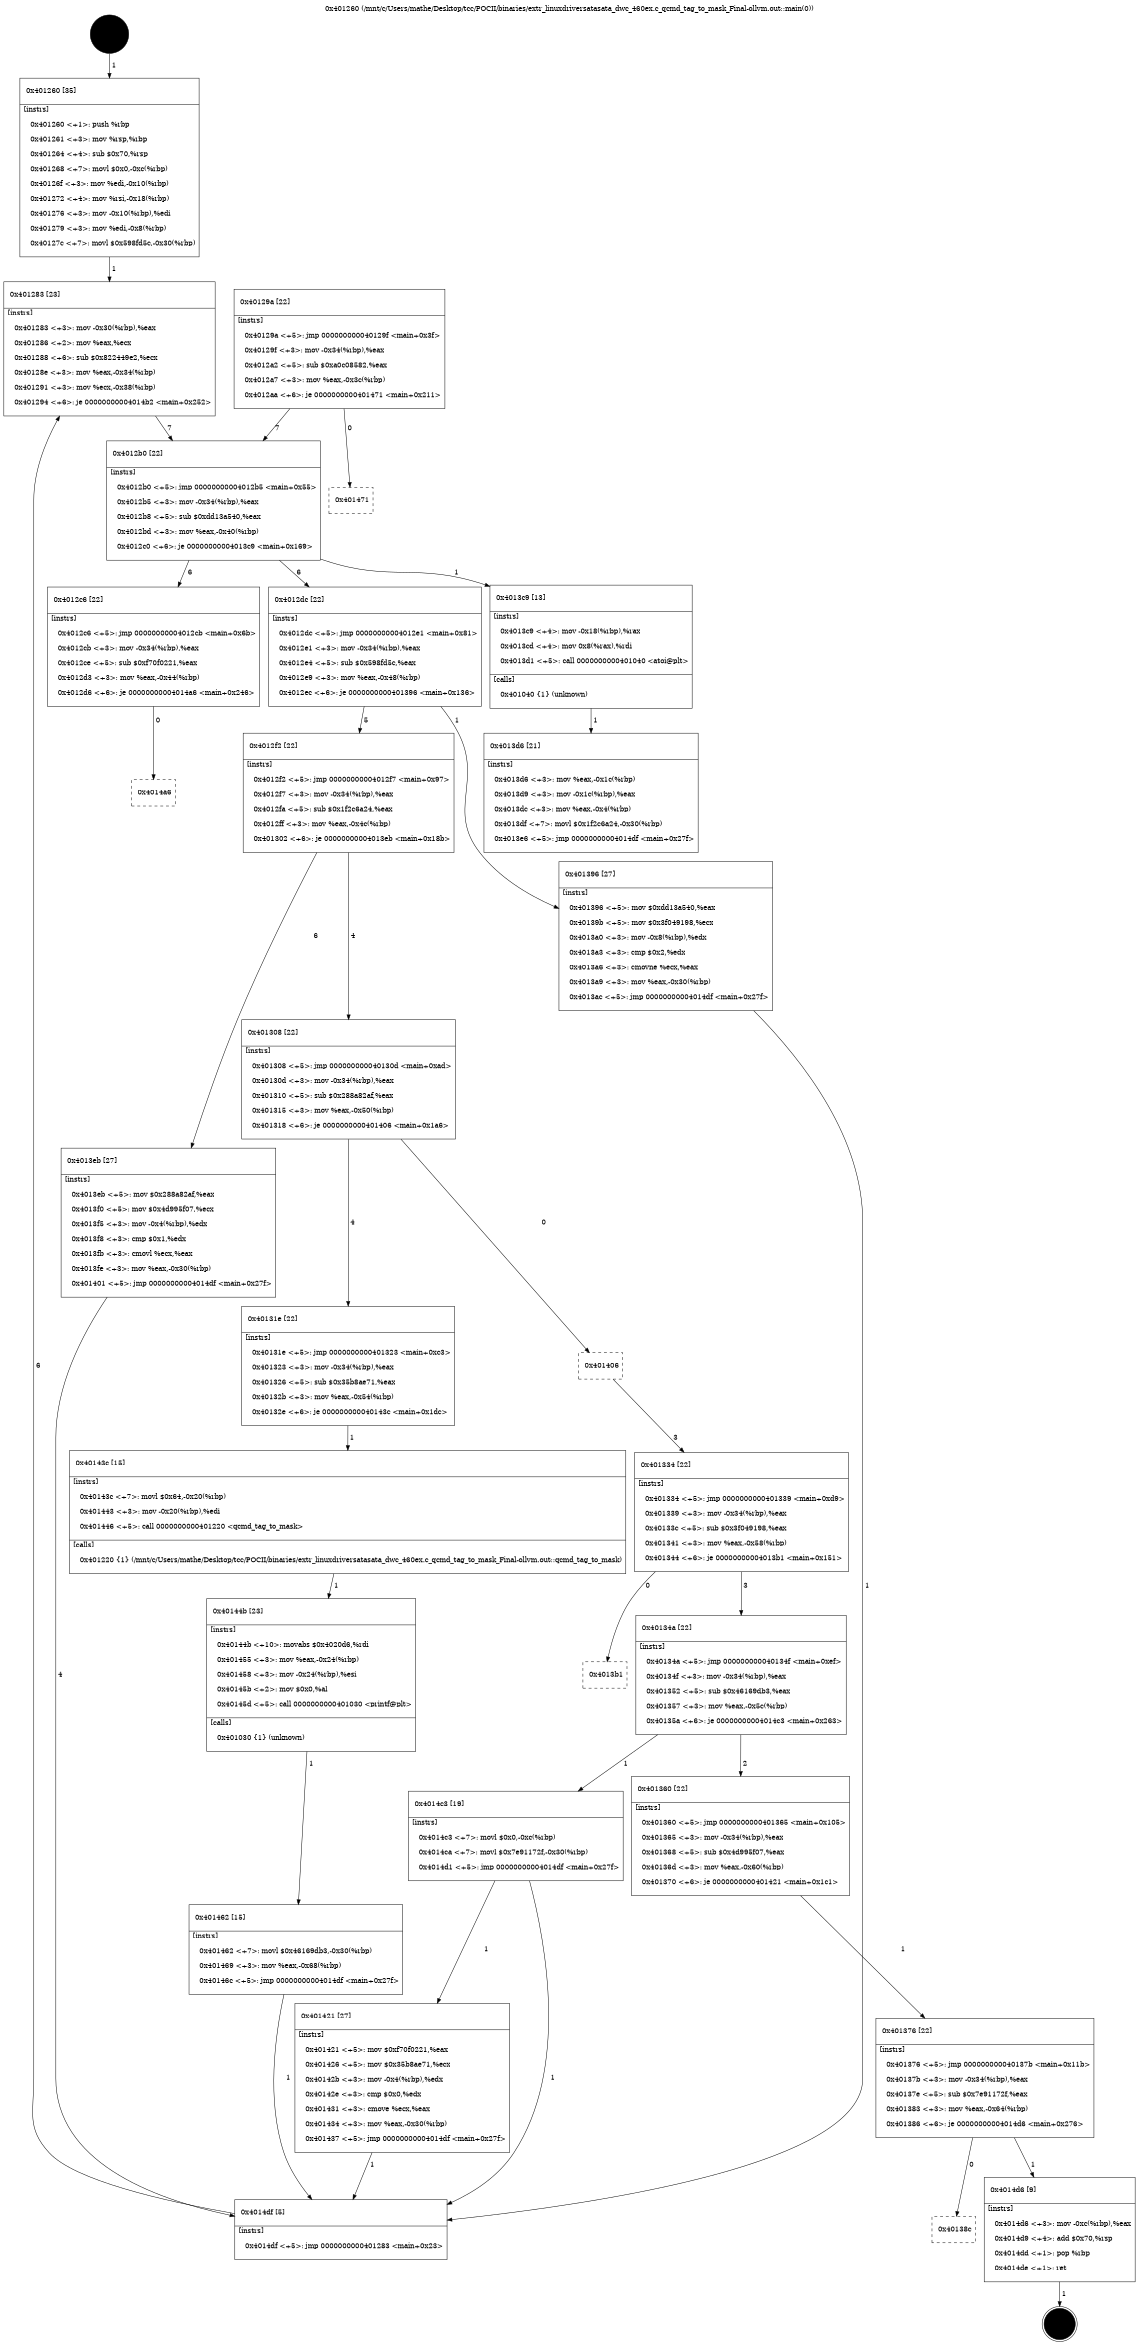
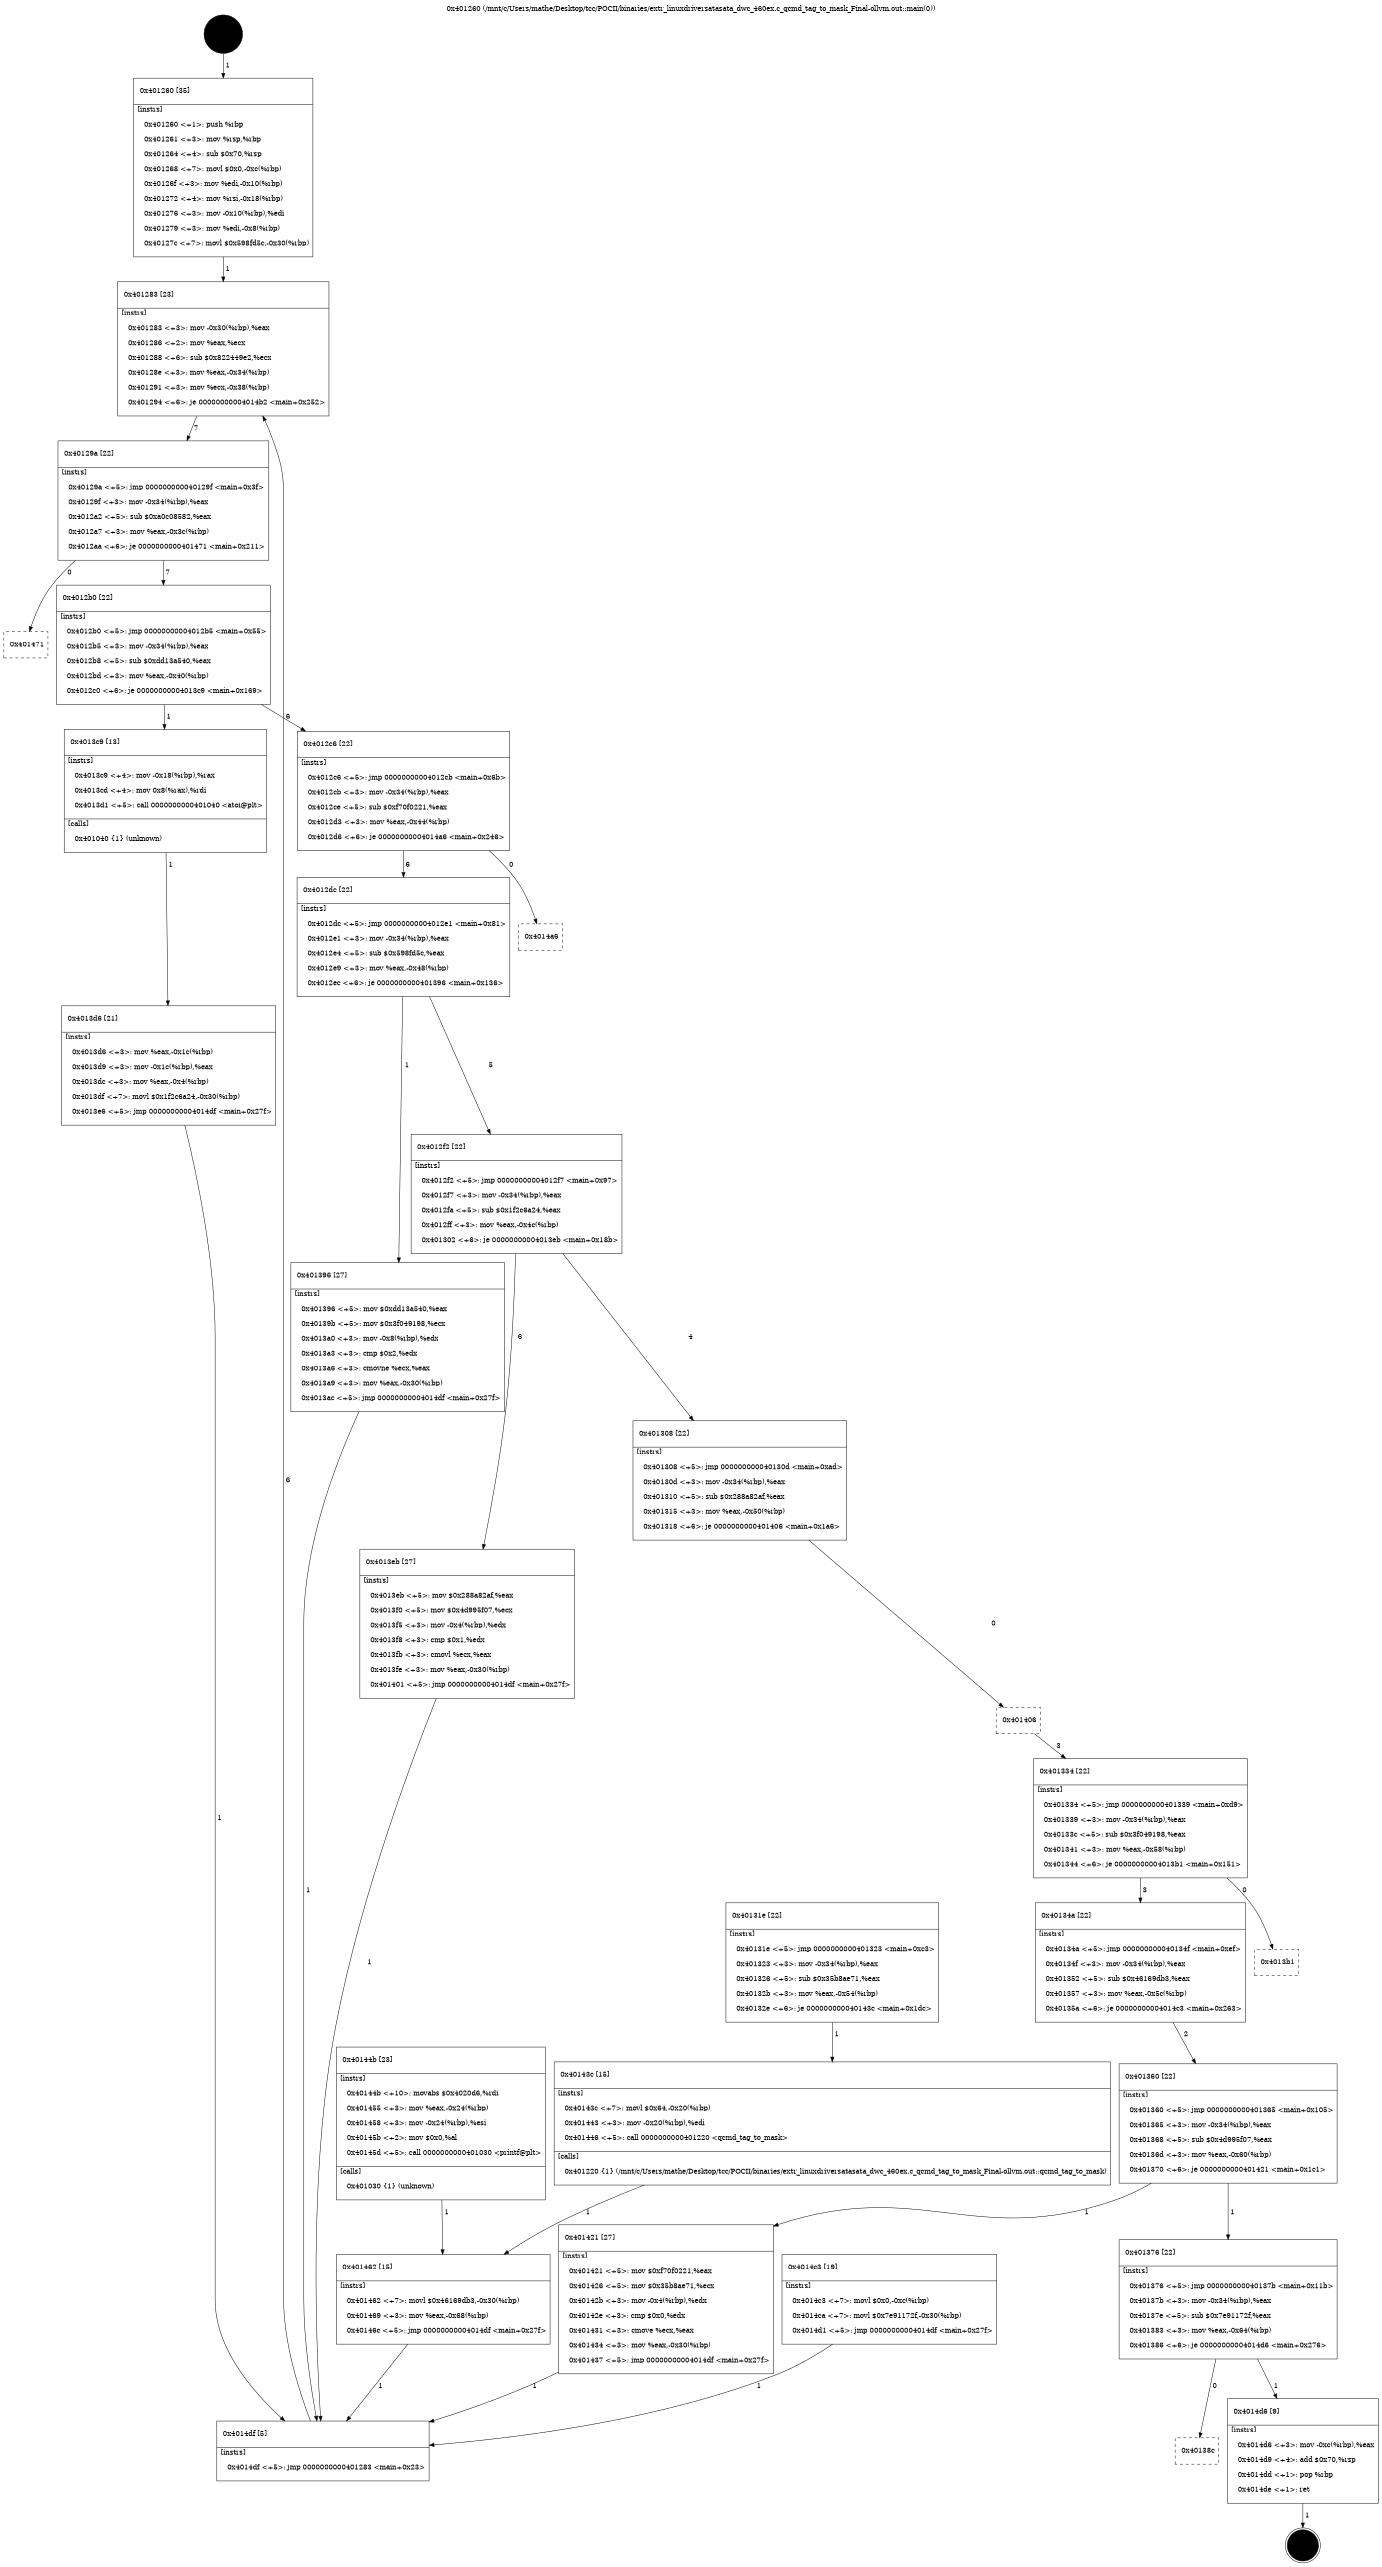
(163, 426) -> (193, 426)
(292, 572) -> (403, 861)
(348, 1220) -> none
(332, 1584) -> (574, 2215)
(59, 1675) -> (368, 1962)
(620, 1762) -> none
none -> (215, 1781)
(467, 1940) -> (967, 2215)
